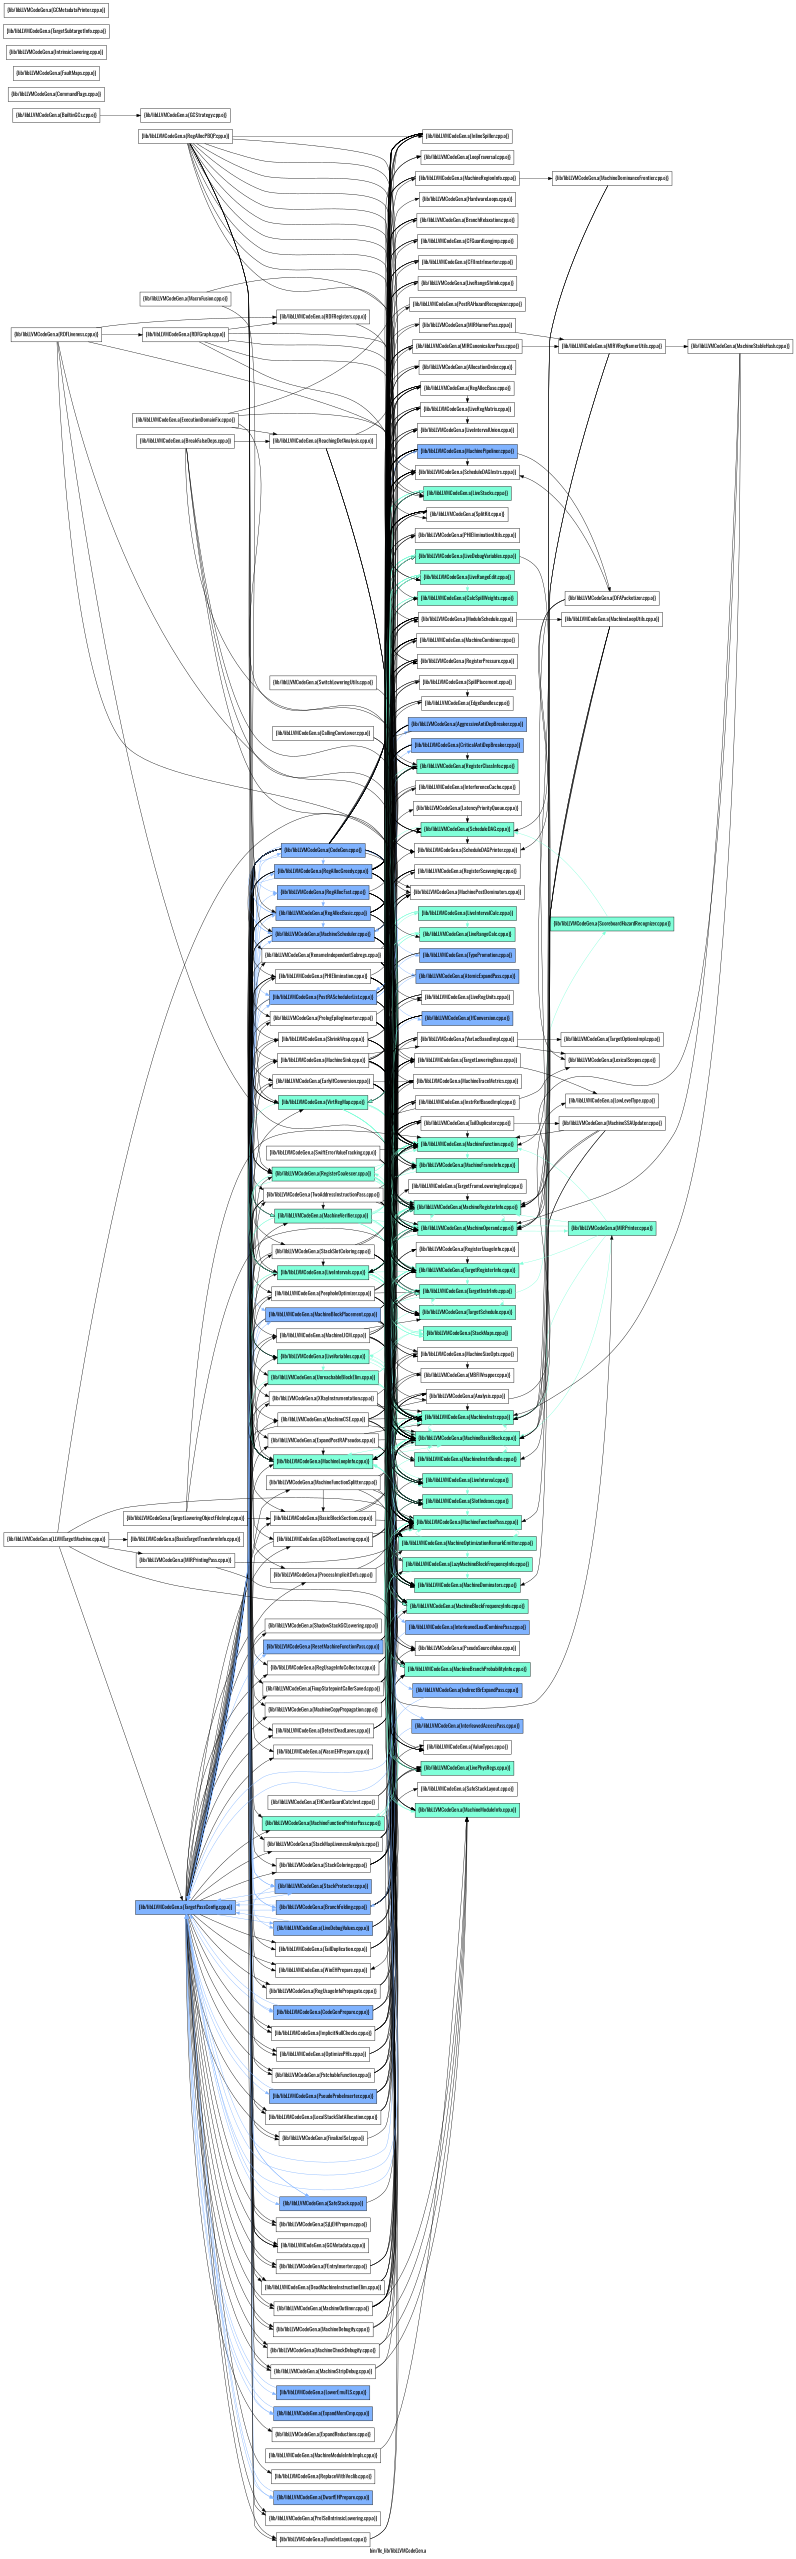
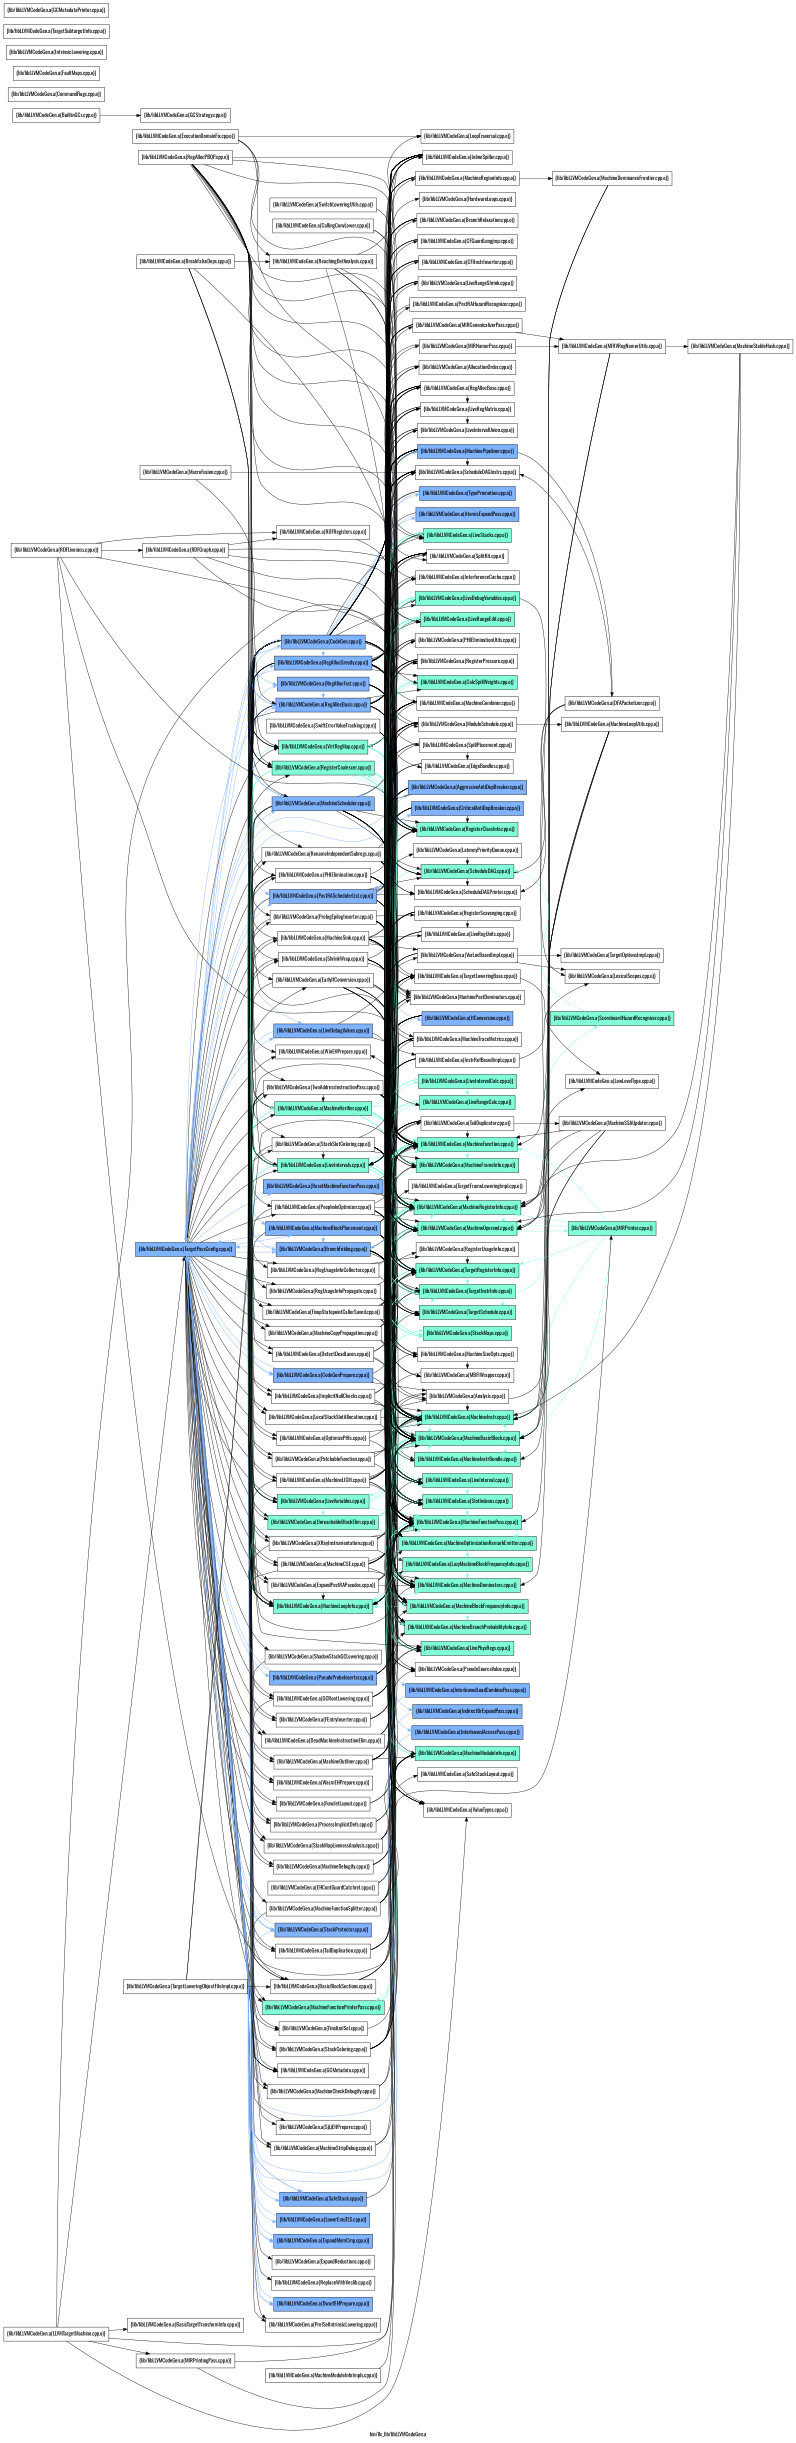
(388, 652) -> (385, 523)
